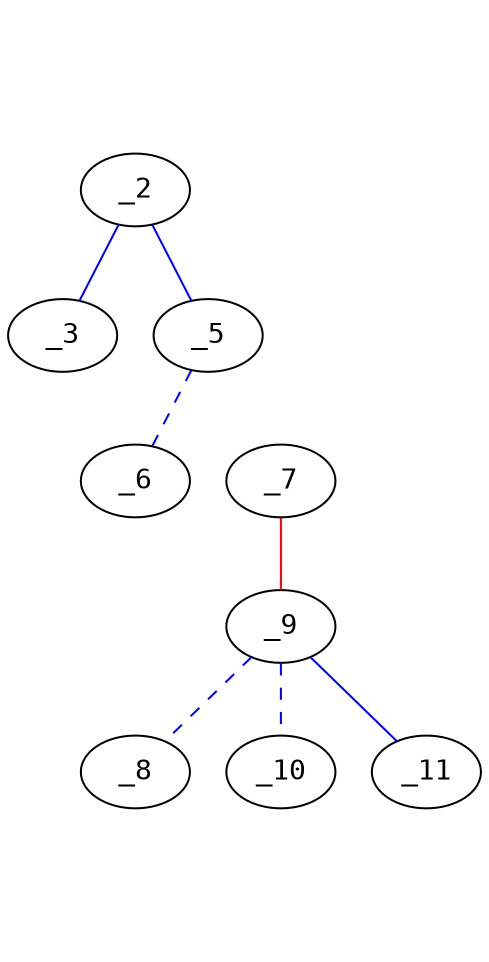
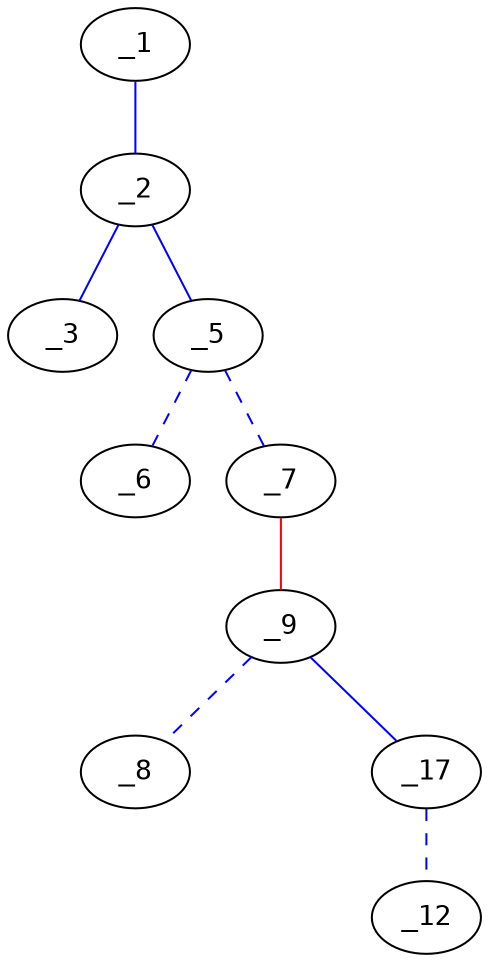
none -> (135, 44)
none -> (245, 408)
(281, 772) -> none
(426, 772) -> (426, 772)
none -> (426, 917)
